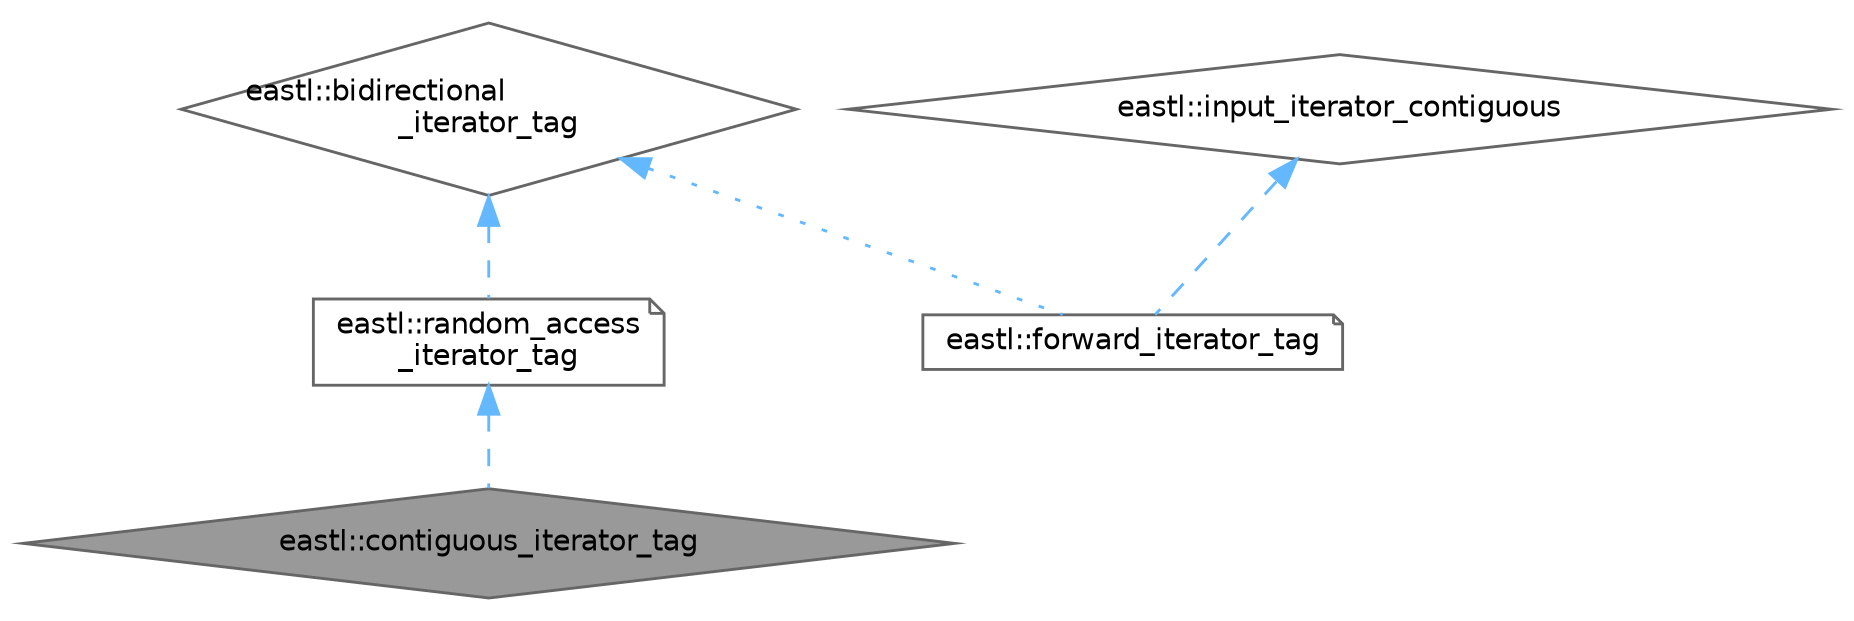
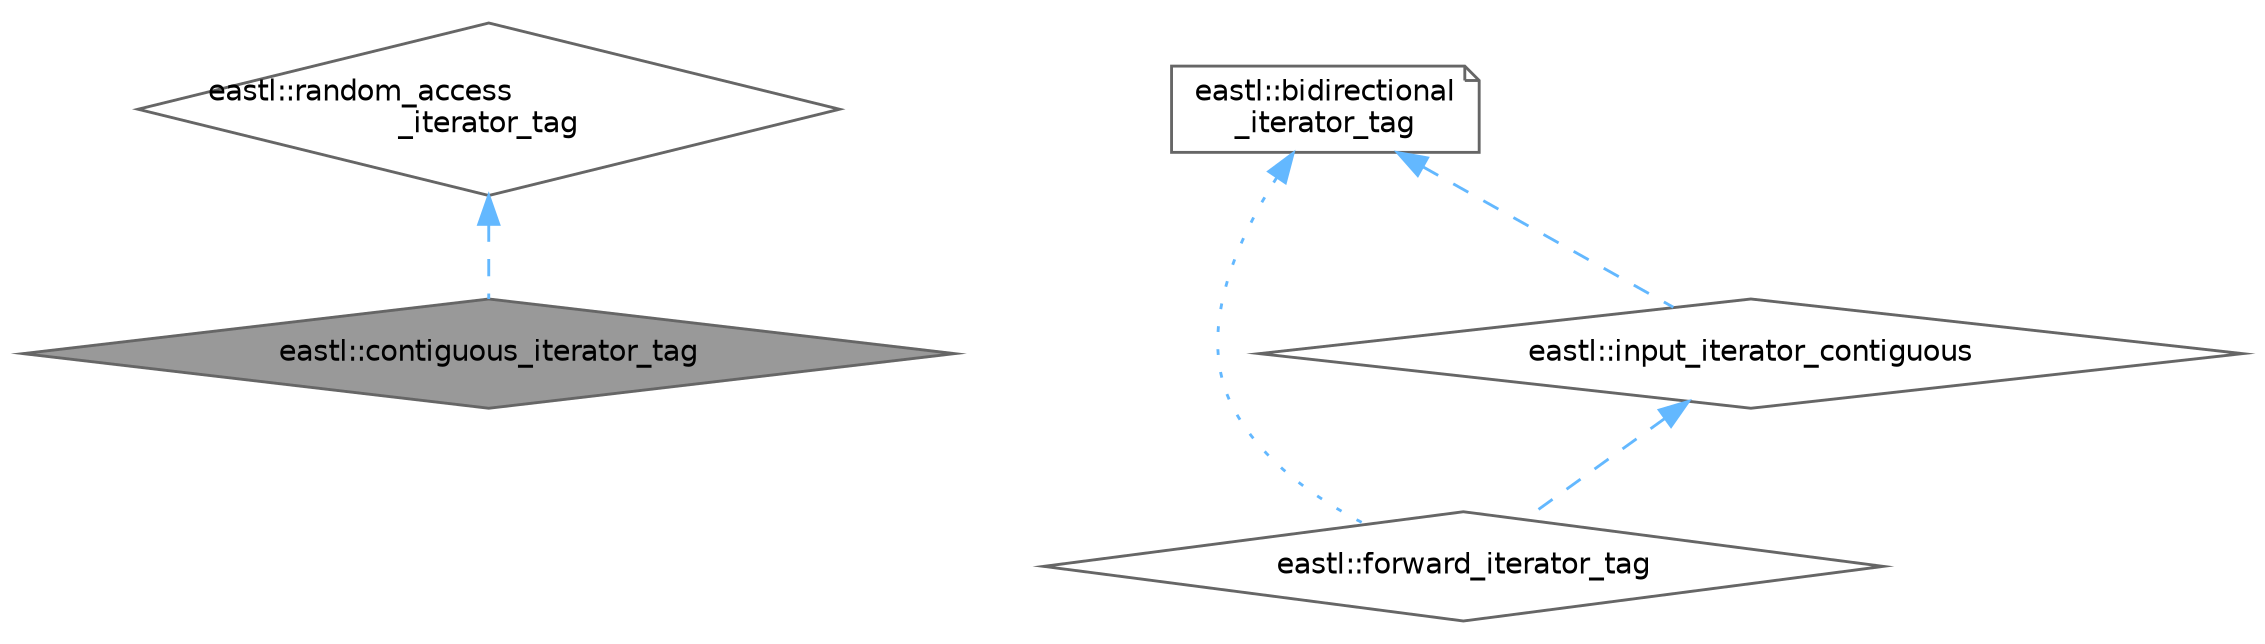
(489, 109) -> (1325, 109)
(489, 262) -> (1548, 237)
(489, 342) -> (489, 109)
(1133, 342) -> (1463, 566)
